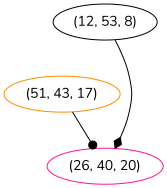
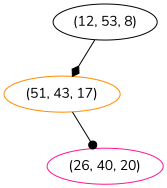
(131, 88) -> (87, 53)
